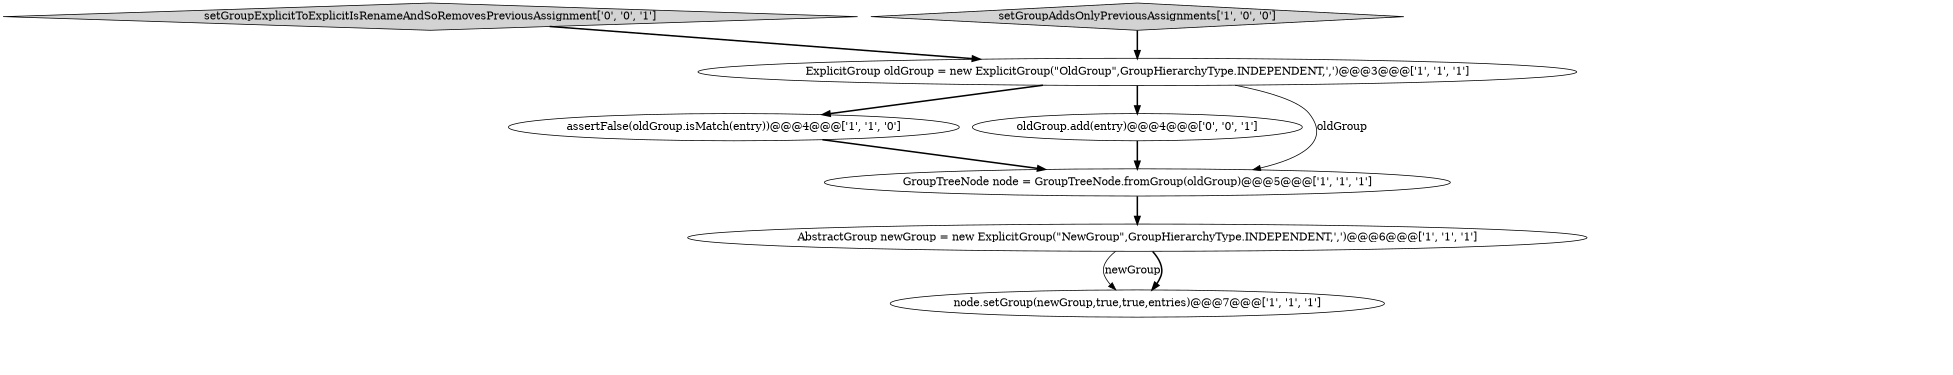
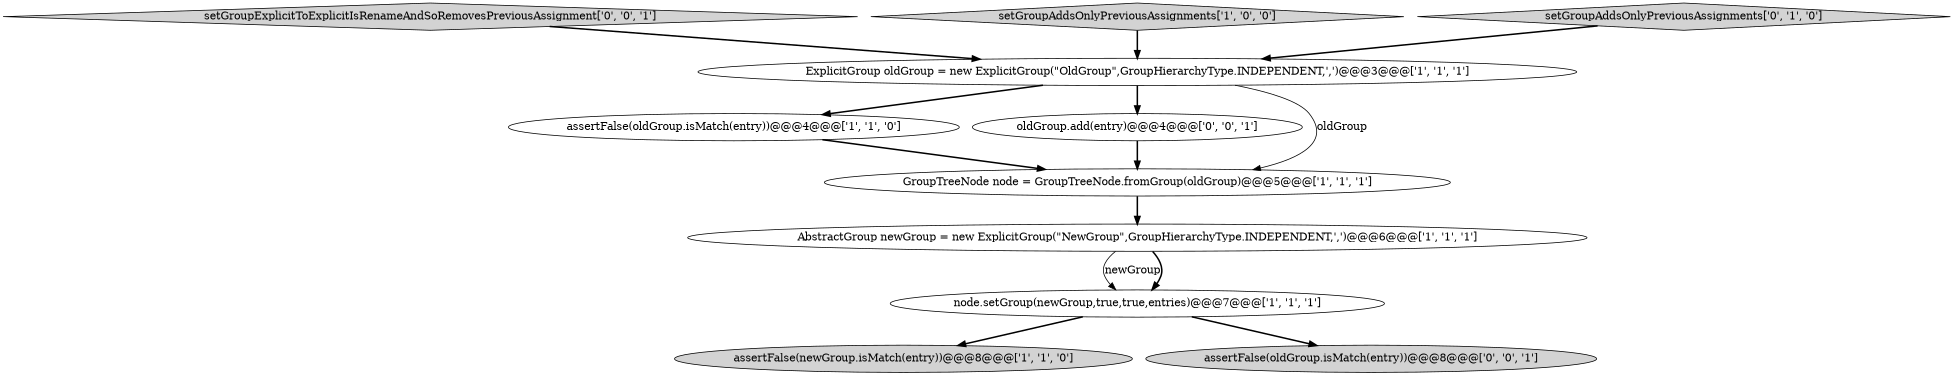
none -> (1684, 17)
none -> (903, 359)
none -> (1371, 359)
